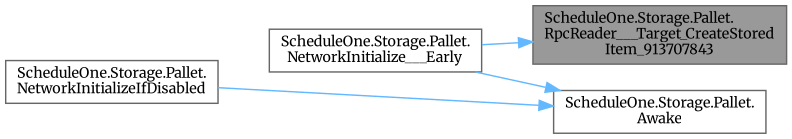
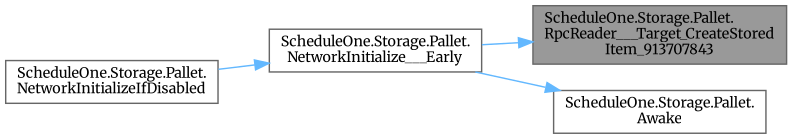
(378, 96) -> (237, 67)
